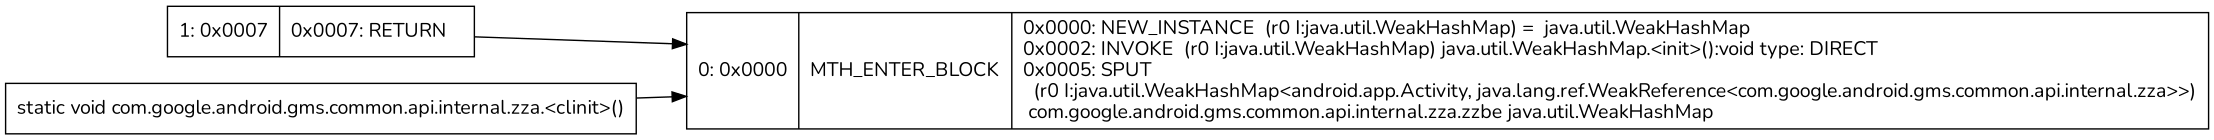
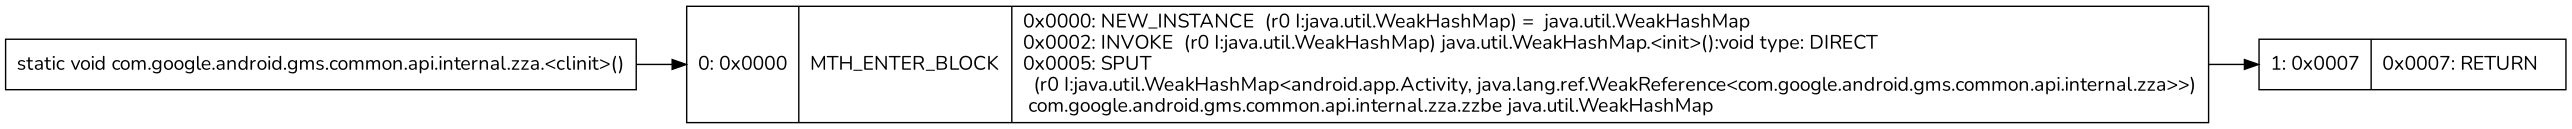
(573, 40) -> (2227, 64)
